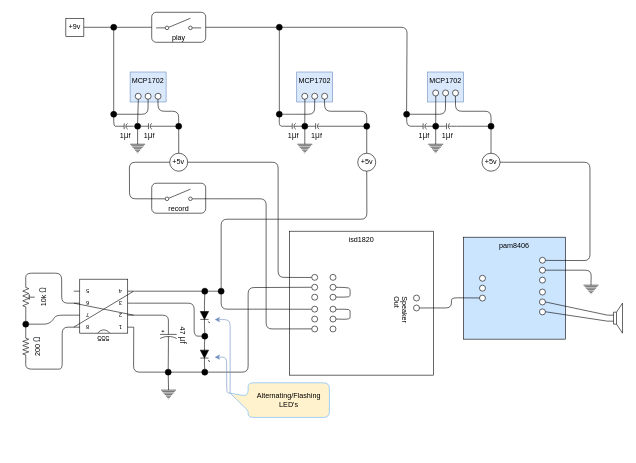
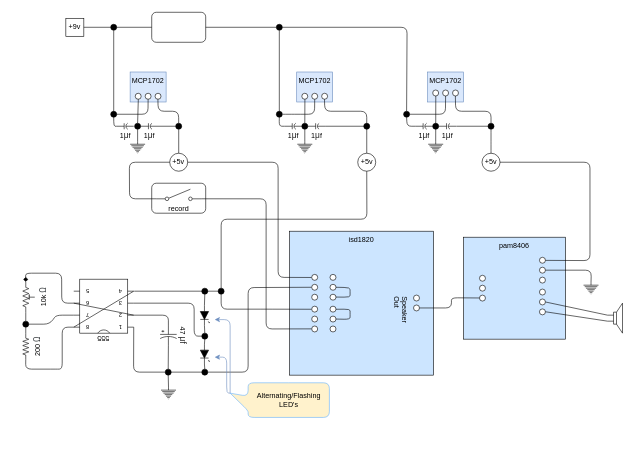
(179, 24) -> none
(26, 279) -> (26, 276)
(362, 303) -> (362, 303)
